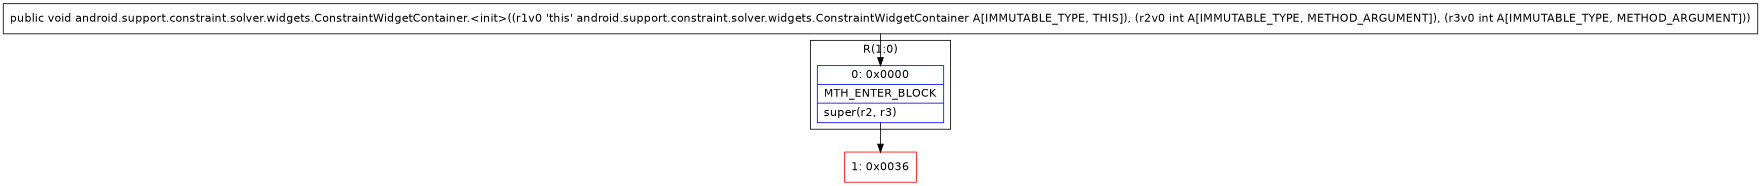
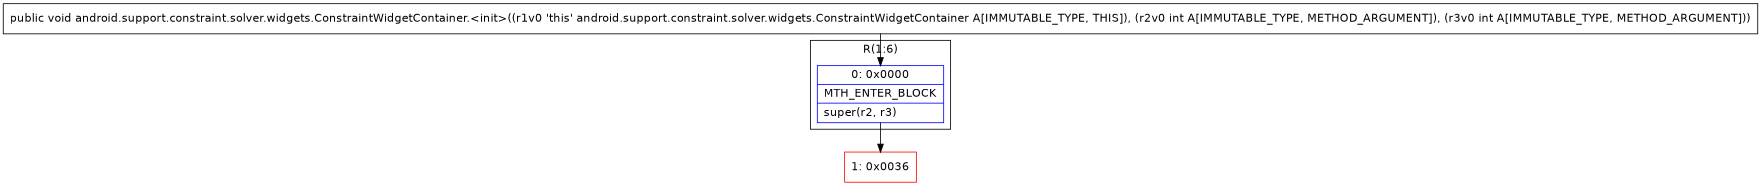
(880, 50) -> (880, 50)
